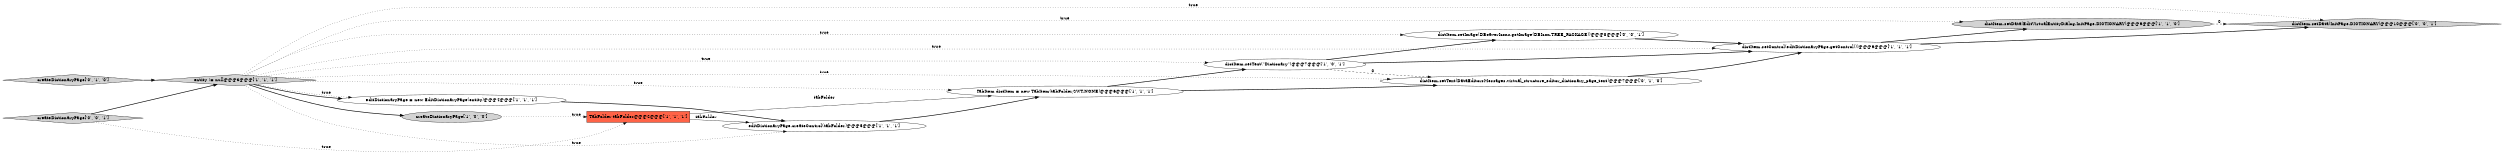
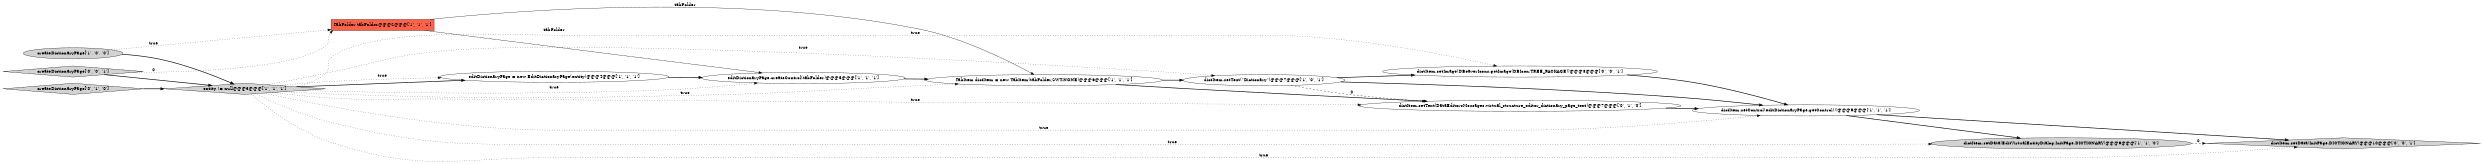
(323, 106) -> (178, 64)
(327, 147) -> (154, 70)
